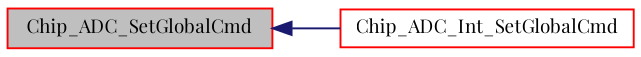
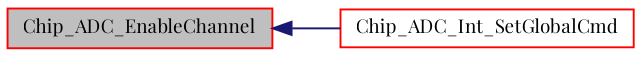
(140, 28) -> (140, 28)
